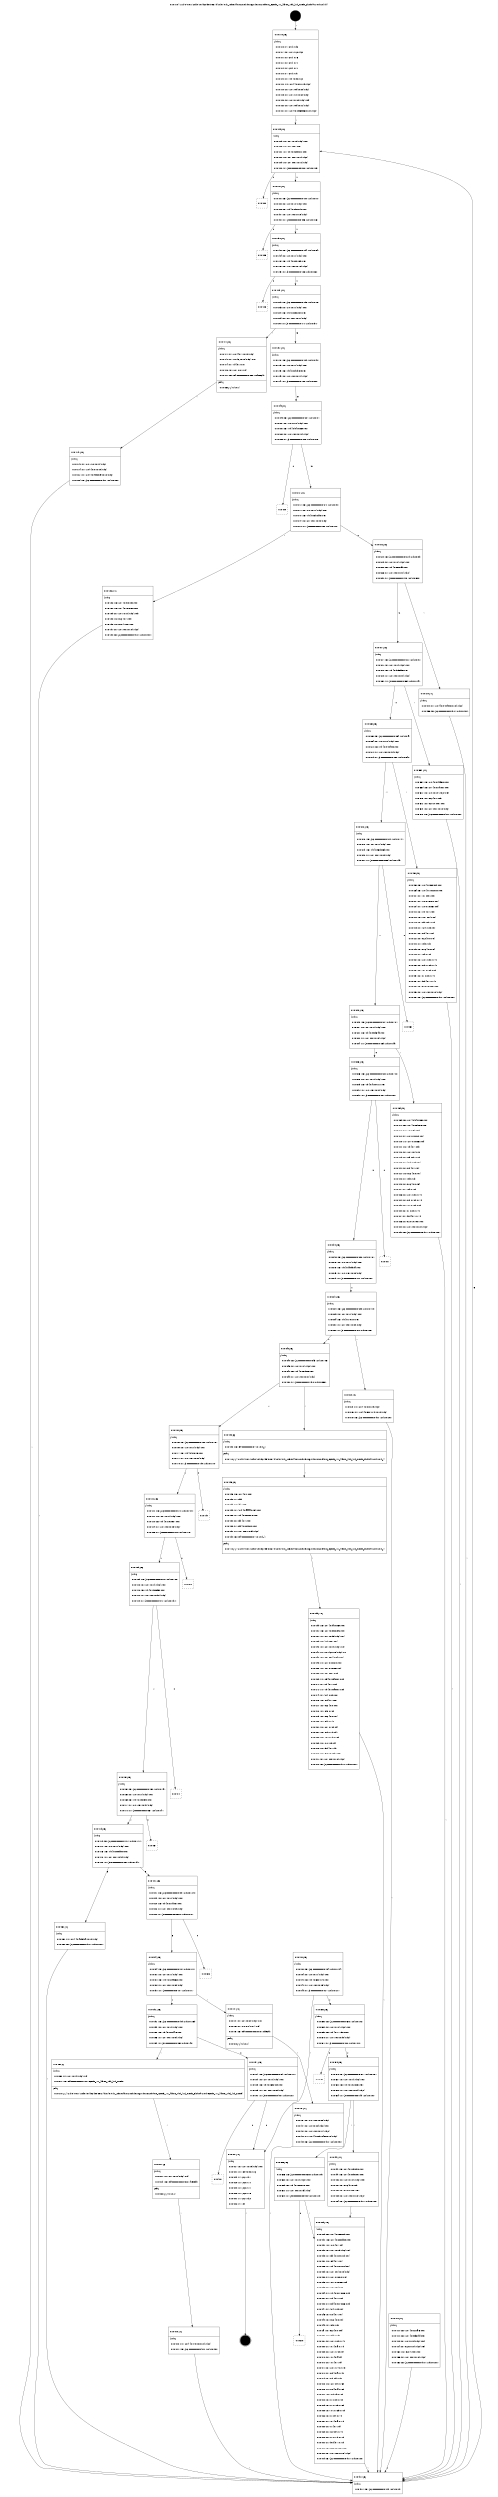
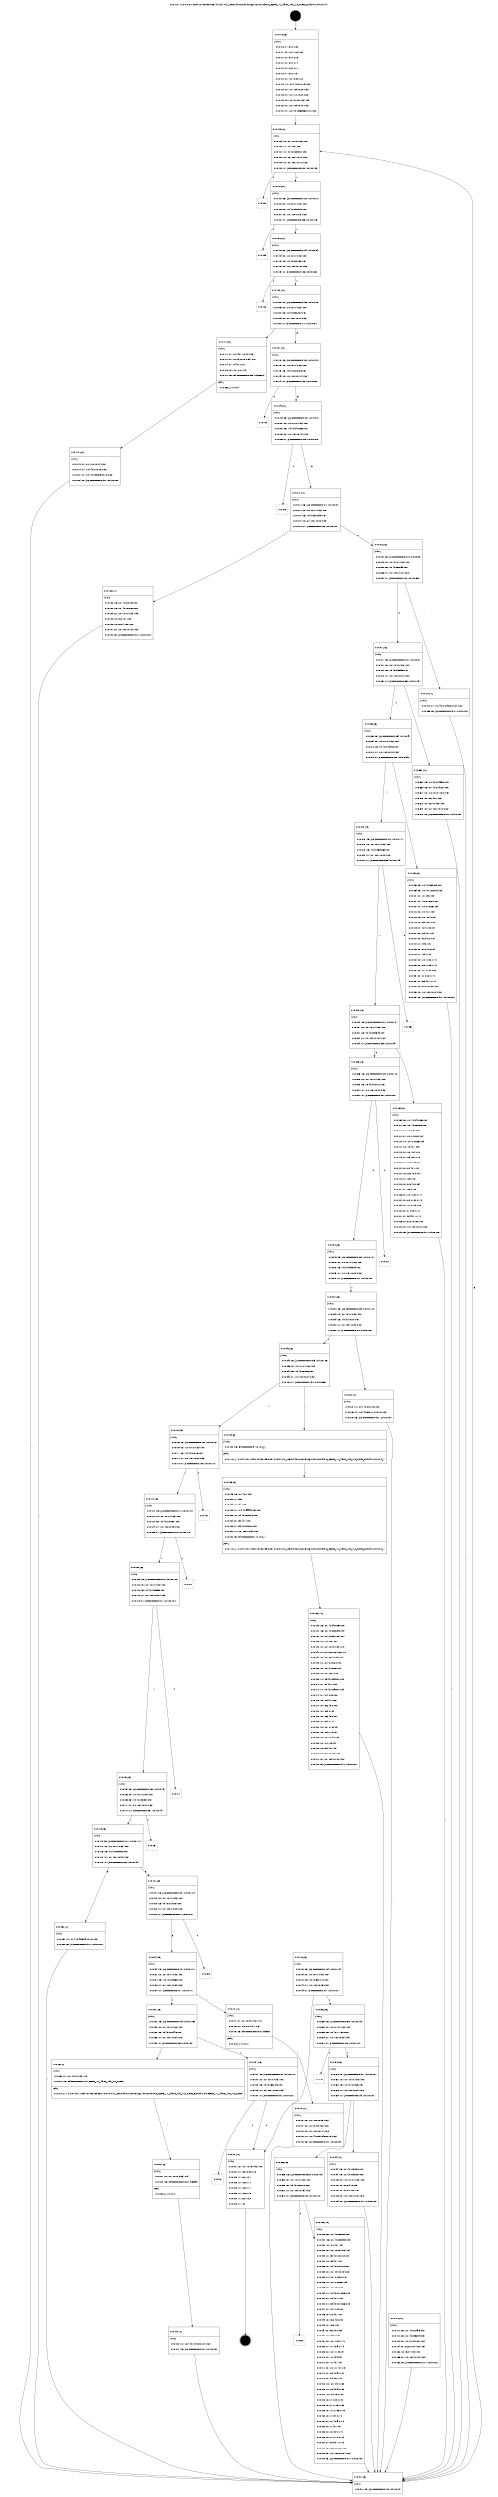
none -> (263, 422)
(351, 2211) -> (371, 2338)
